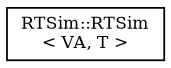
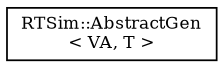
(86, 34) -> (112, 34)
